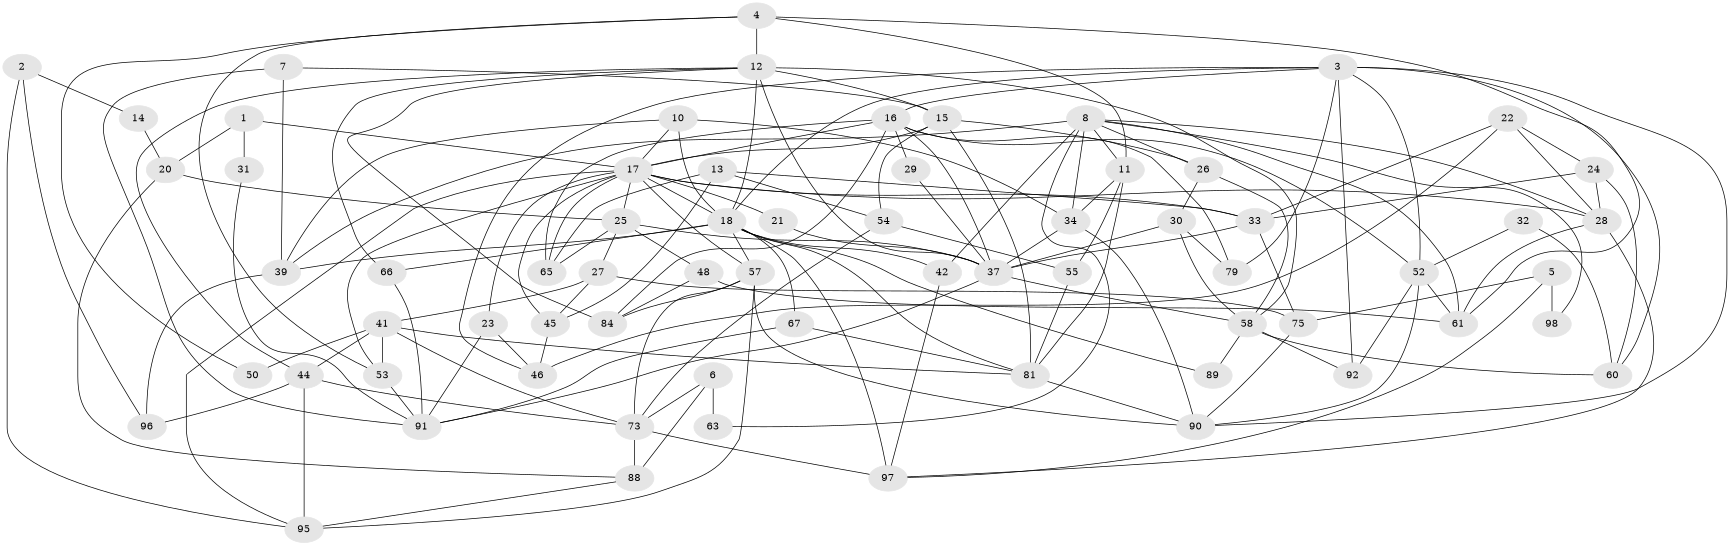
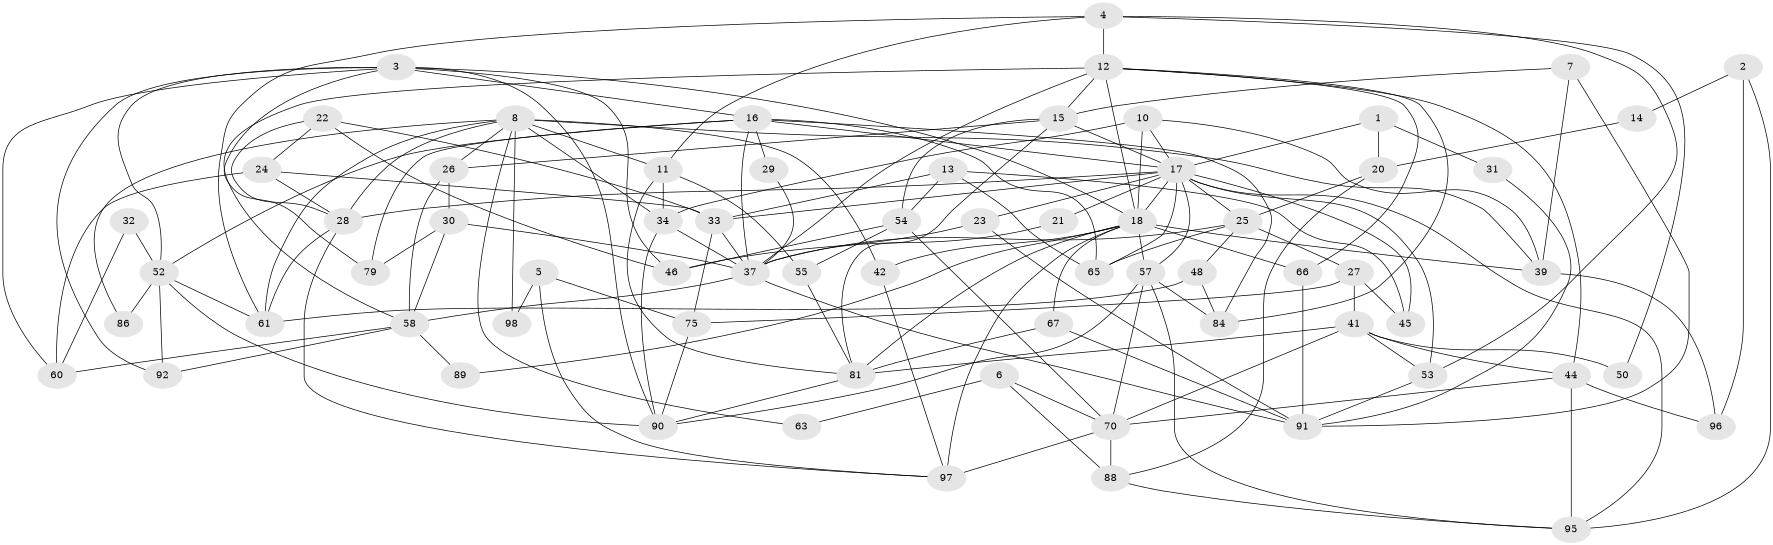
none -> (124, 324)
(544, 350) -> (796, 244)
(635, 427) -> (1111, 427)
